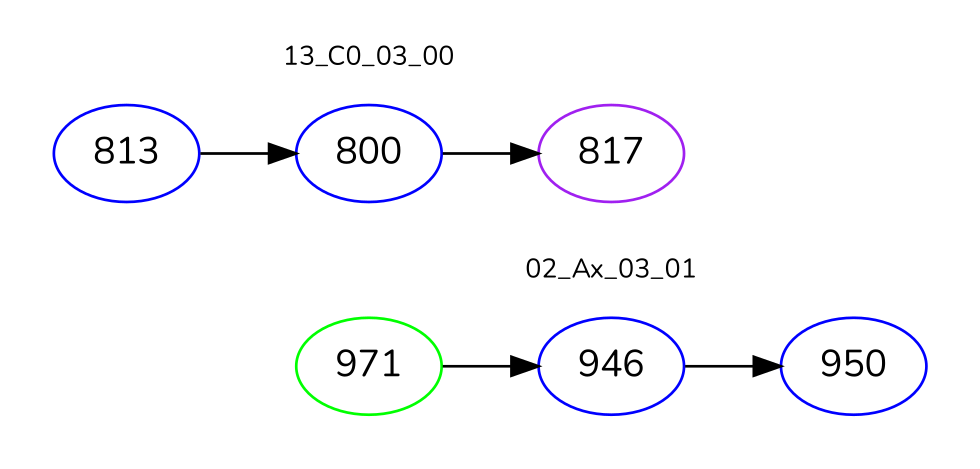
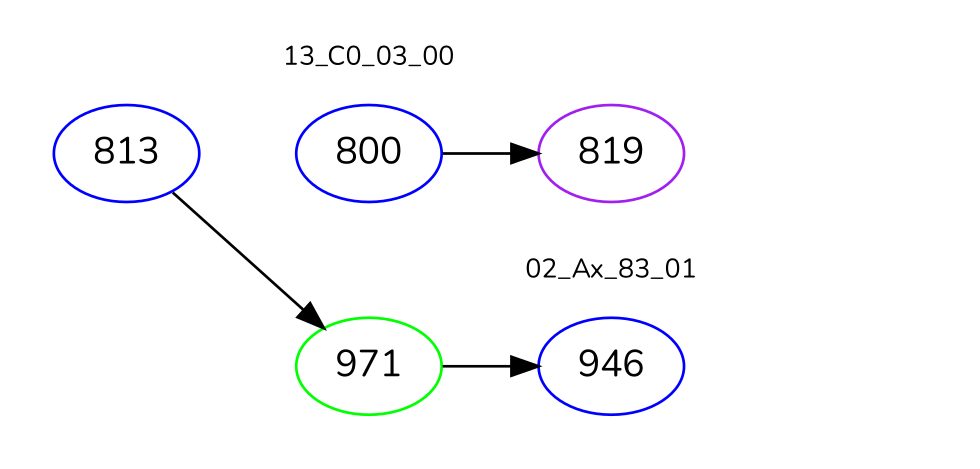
(235, 154) -> (238, 251)
(611, 154) -> (611, 154)
(611, 271) -> (611, 271)
(854, 366) -> none
